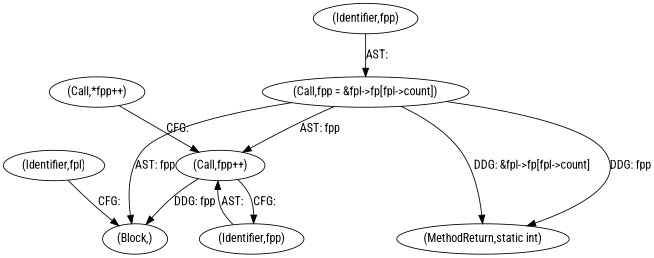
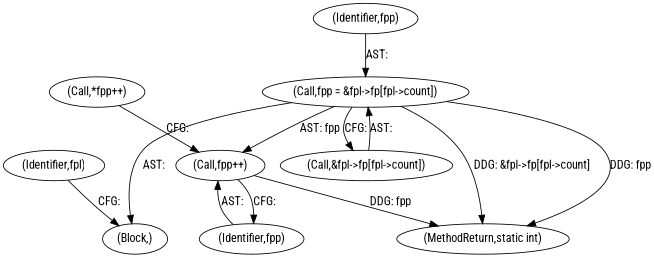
(155, 166) -> (155, 166)
none -> (366, 166)
(173, 196) -> (342, 200)
